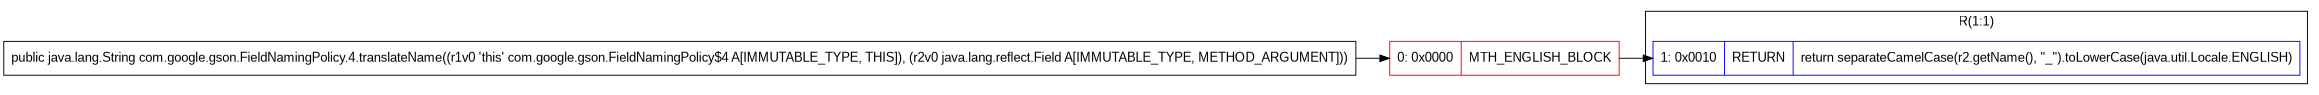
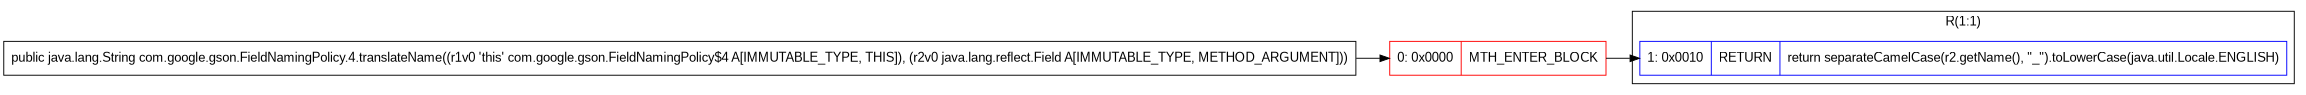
(1540, 58) -> (1534, 58)
